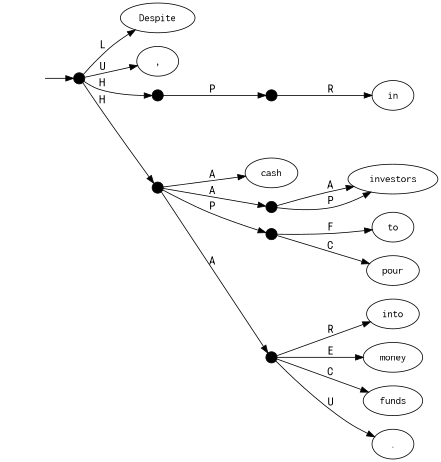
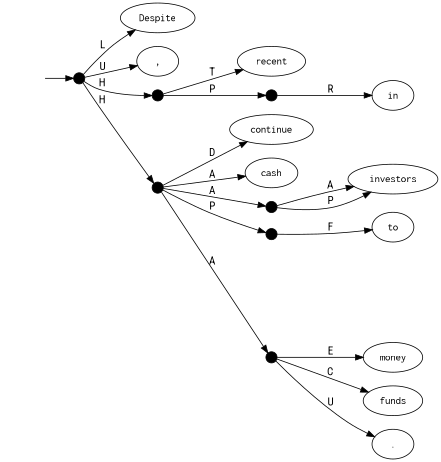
none -> (271, 61)
none -> (271, 129)
(393, 271) -> none
(393, 314) -> none
